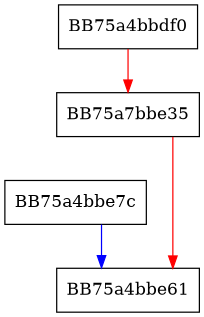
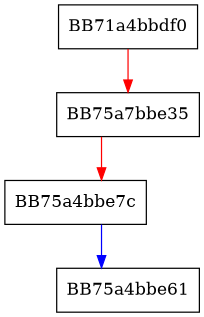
(128, 27) -> (128, 27)
(173, 196) -> (102, 152)
